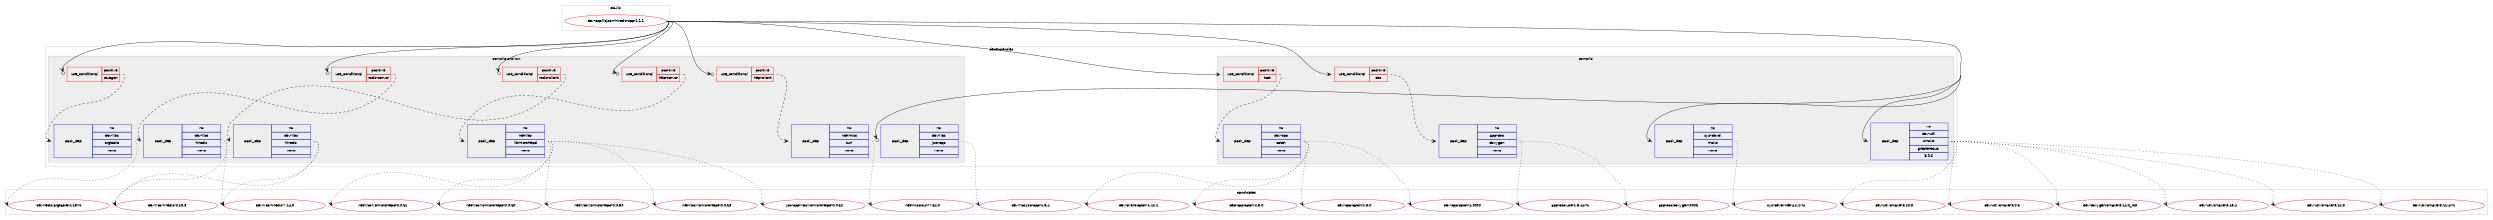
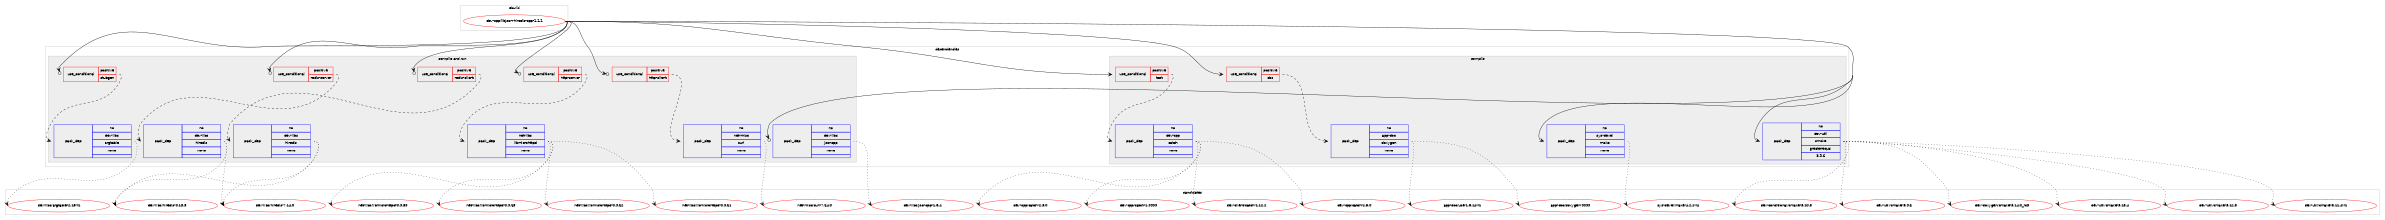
(59, 206) -> (59, 206)
(491, 206) -> none
(815, 206) -> (599, 206)
(1246, 206) -> (1354, 206)
(1678, 206) -> (1570, 206)
(1786, 206) -> (1678, 206)
(1894, 206) -> (1786, 206)
